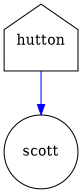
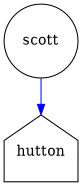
(41, 88) -> (41, 91)
